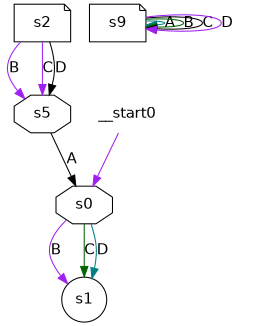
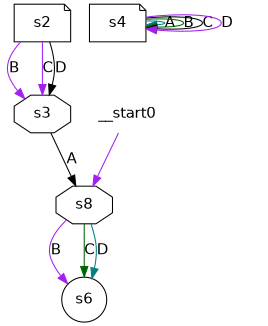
(118, 23) -> (118, 23)
(42, 114) -> (42, 114)
(84, 205) -> (84, 205)
(84, 300) -> (84, 300)
